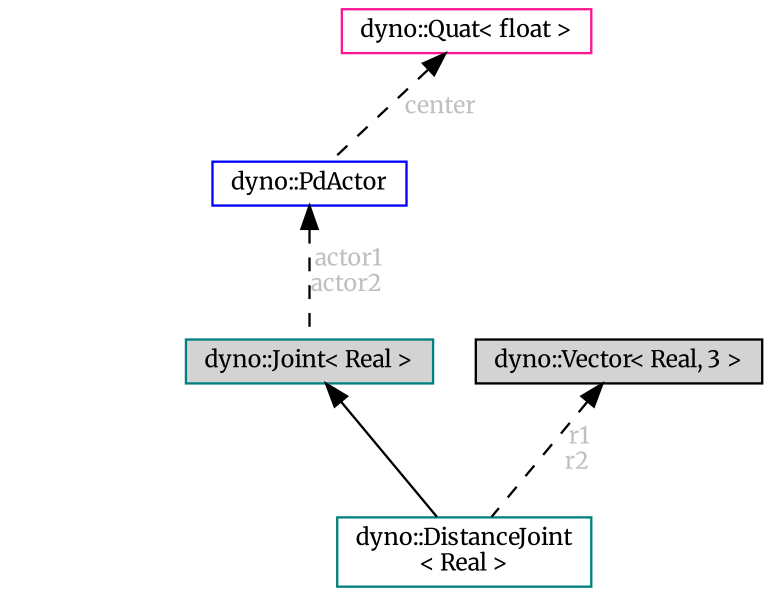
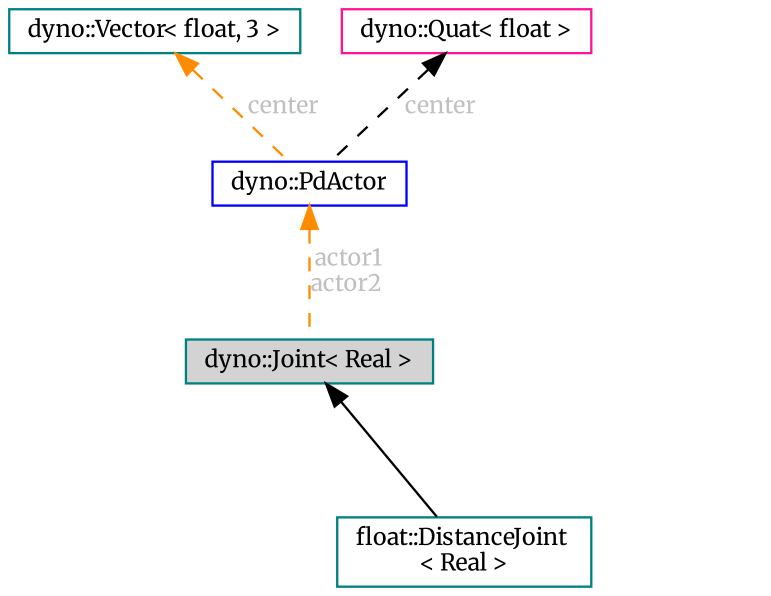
none -> (155, 31)
(310, 285) -> (310, 285)
(619, 361) -> none
(464, 552) -> (464, 552)
